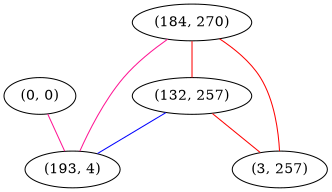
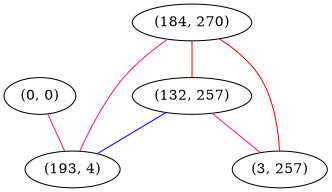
(236, 133) -> (236, 133)
